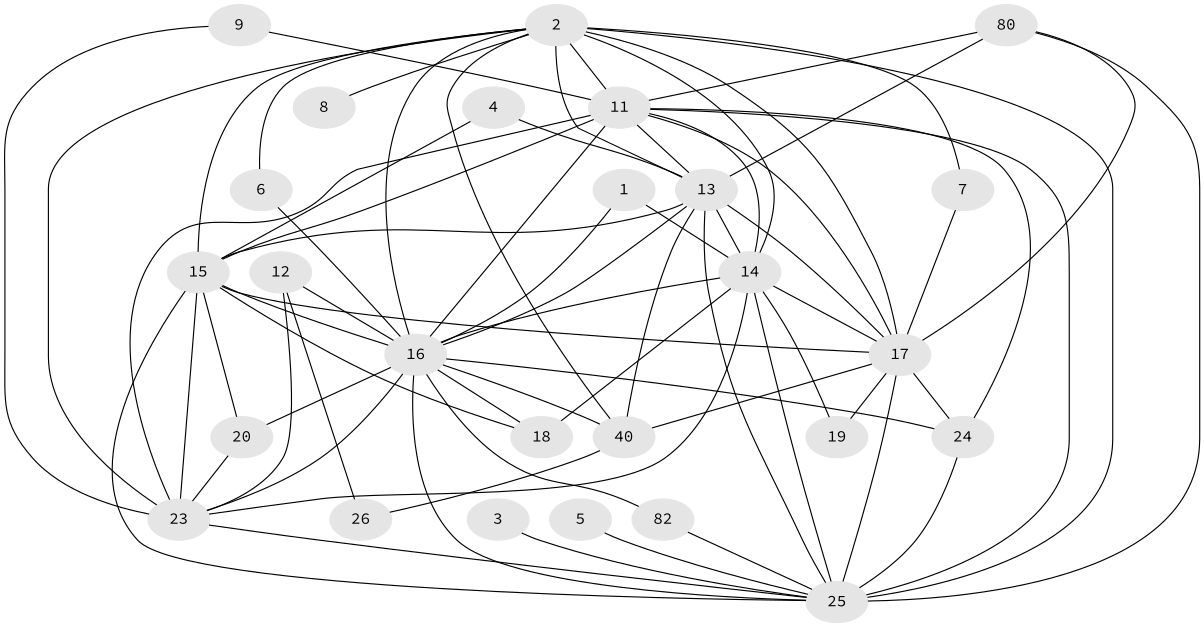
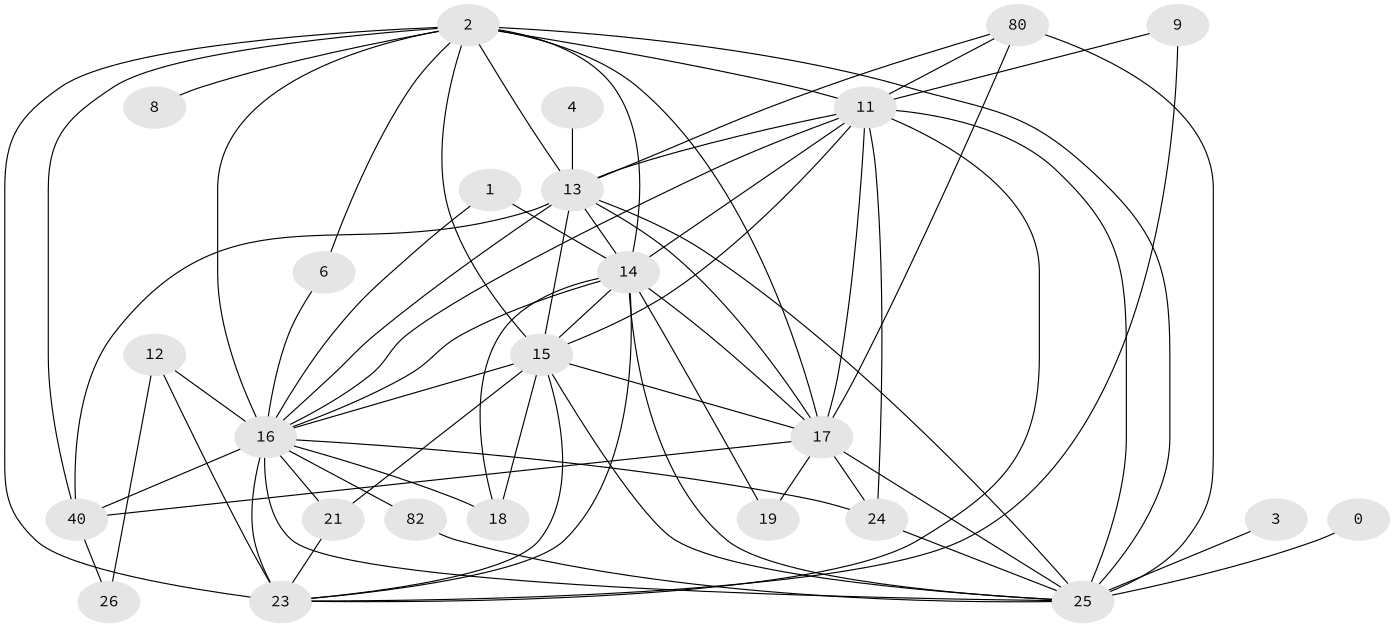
(346, 190) -> (585, 314)
(963, 190) -> none
(242, 437) -> (333, 520)
(581, 520) -> (1359, 520)
(463, 558) -> none
